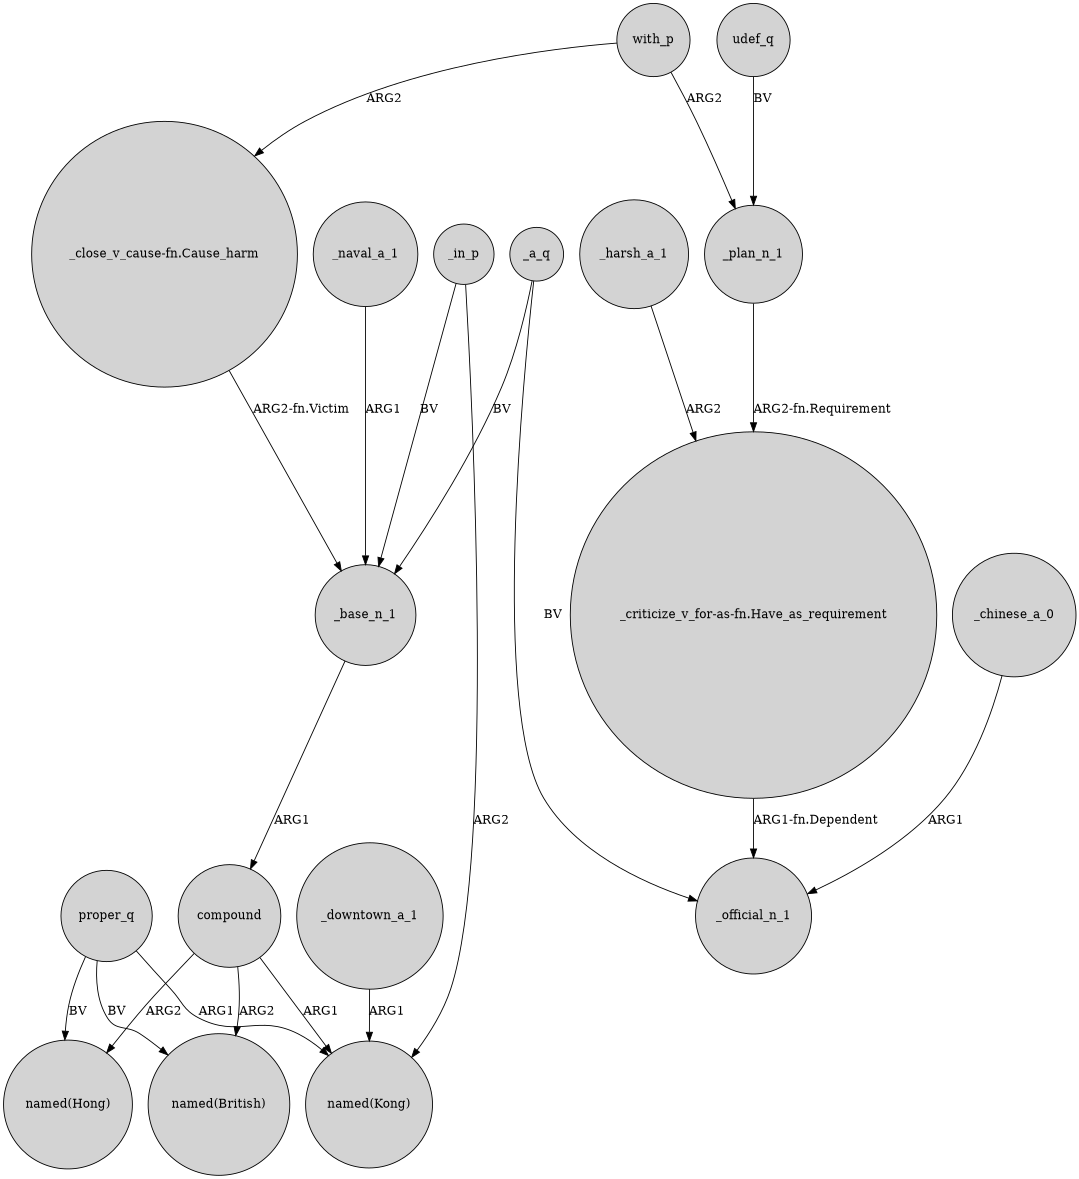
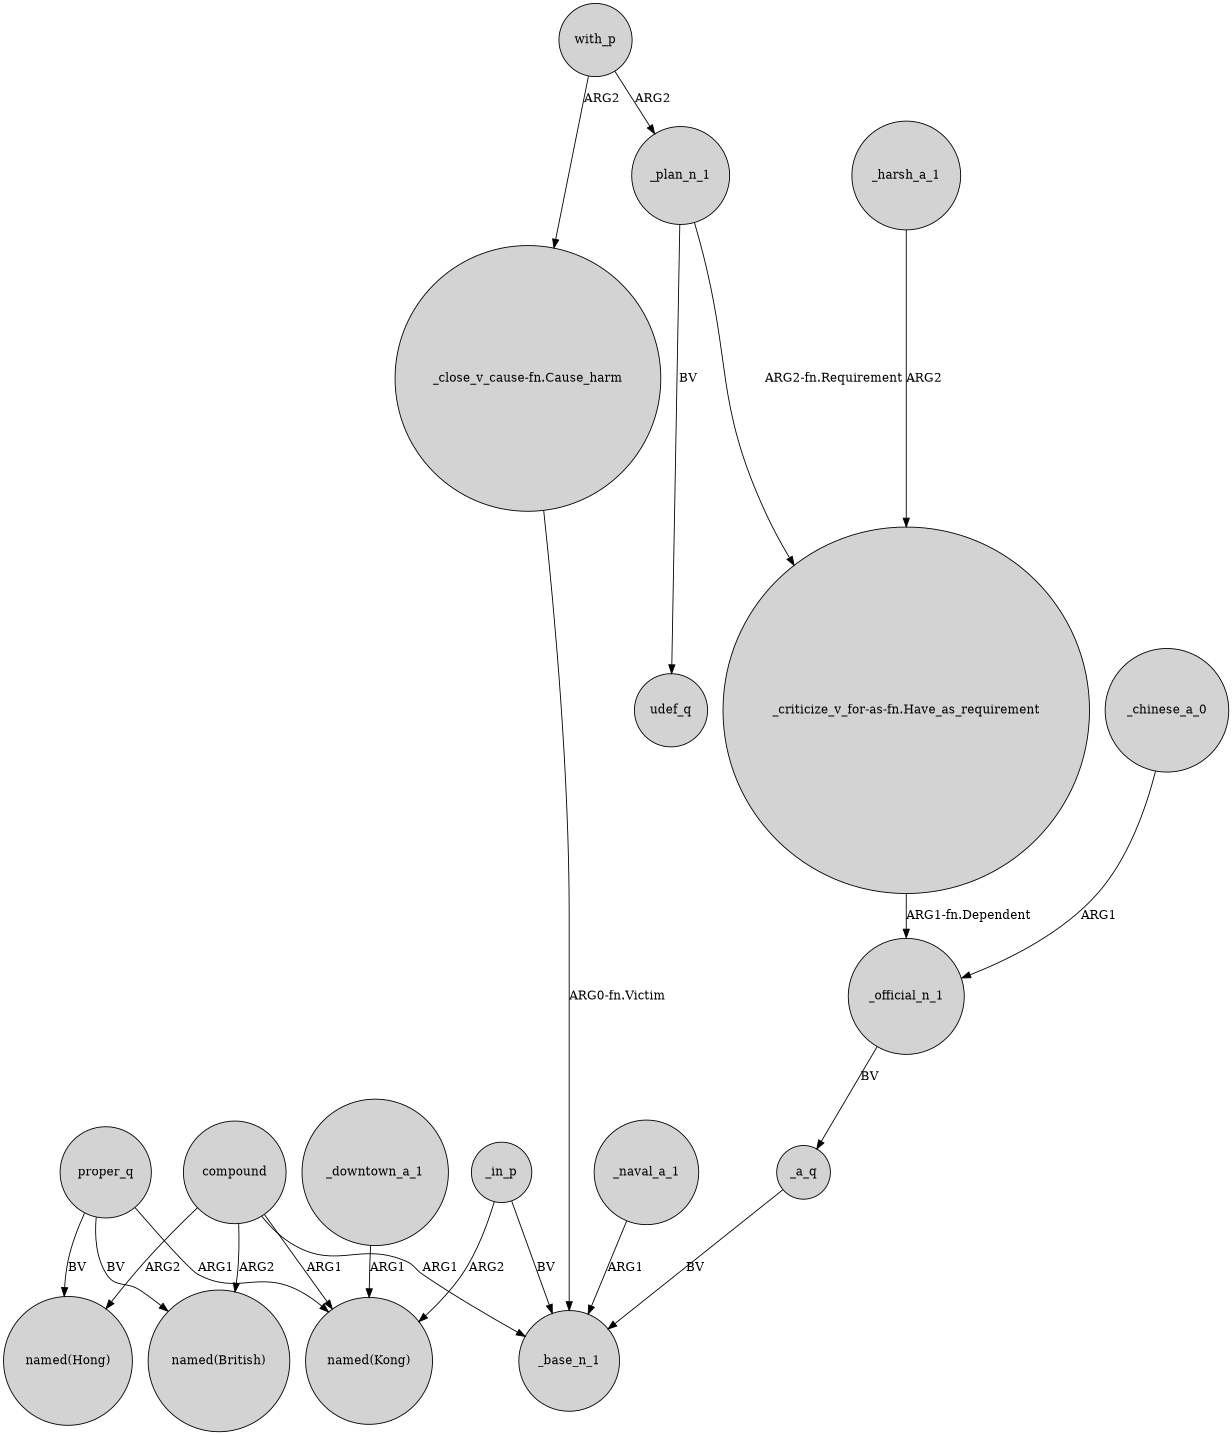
(754, 136) -> (676, 445)
(301, 410) -> (617, 996)
(515, 631) -> (849, 1094)
(300, 761) -> (394, 1257)
